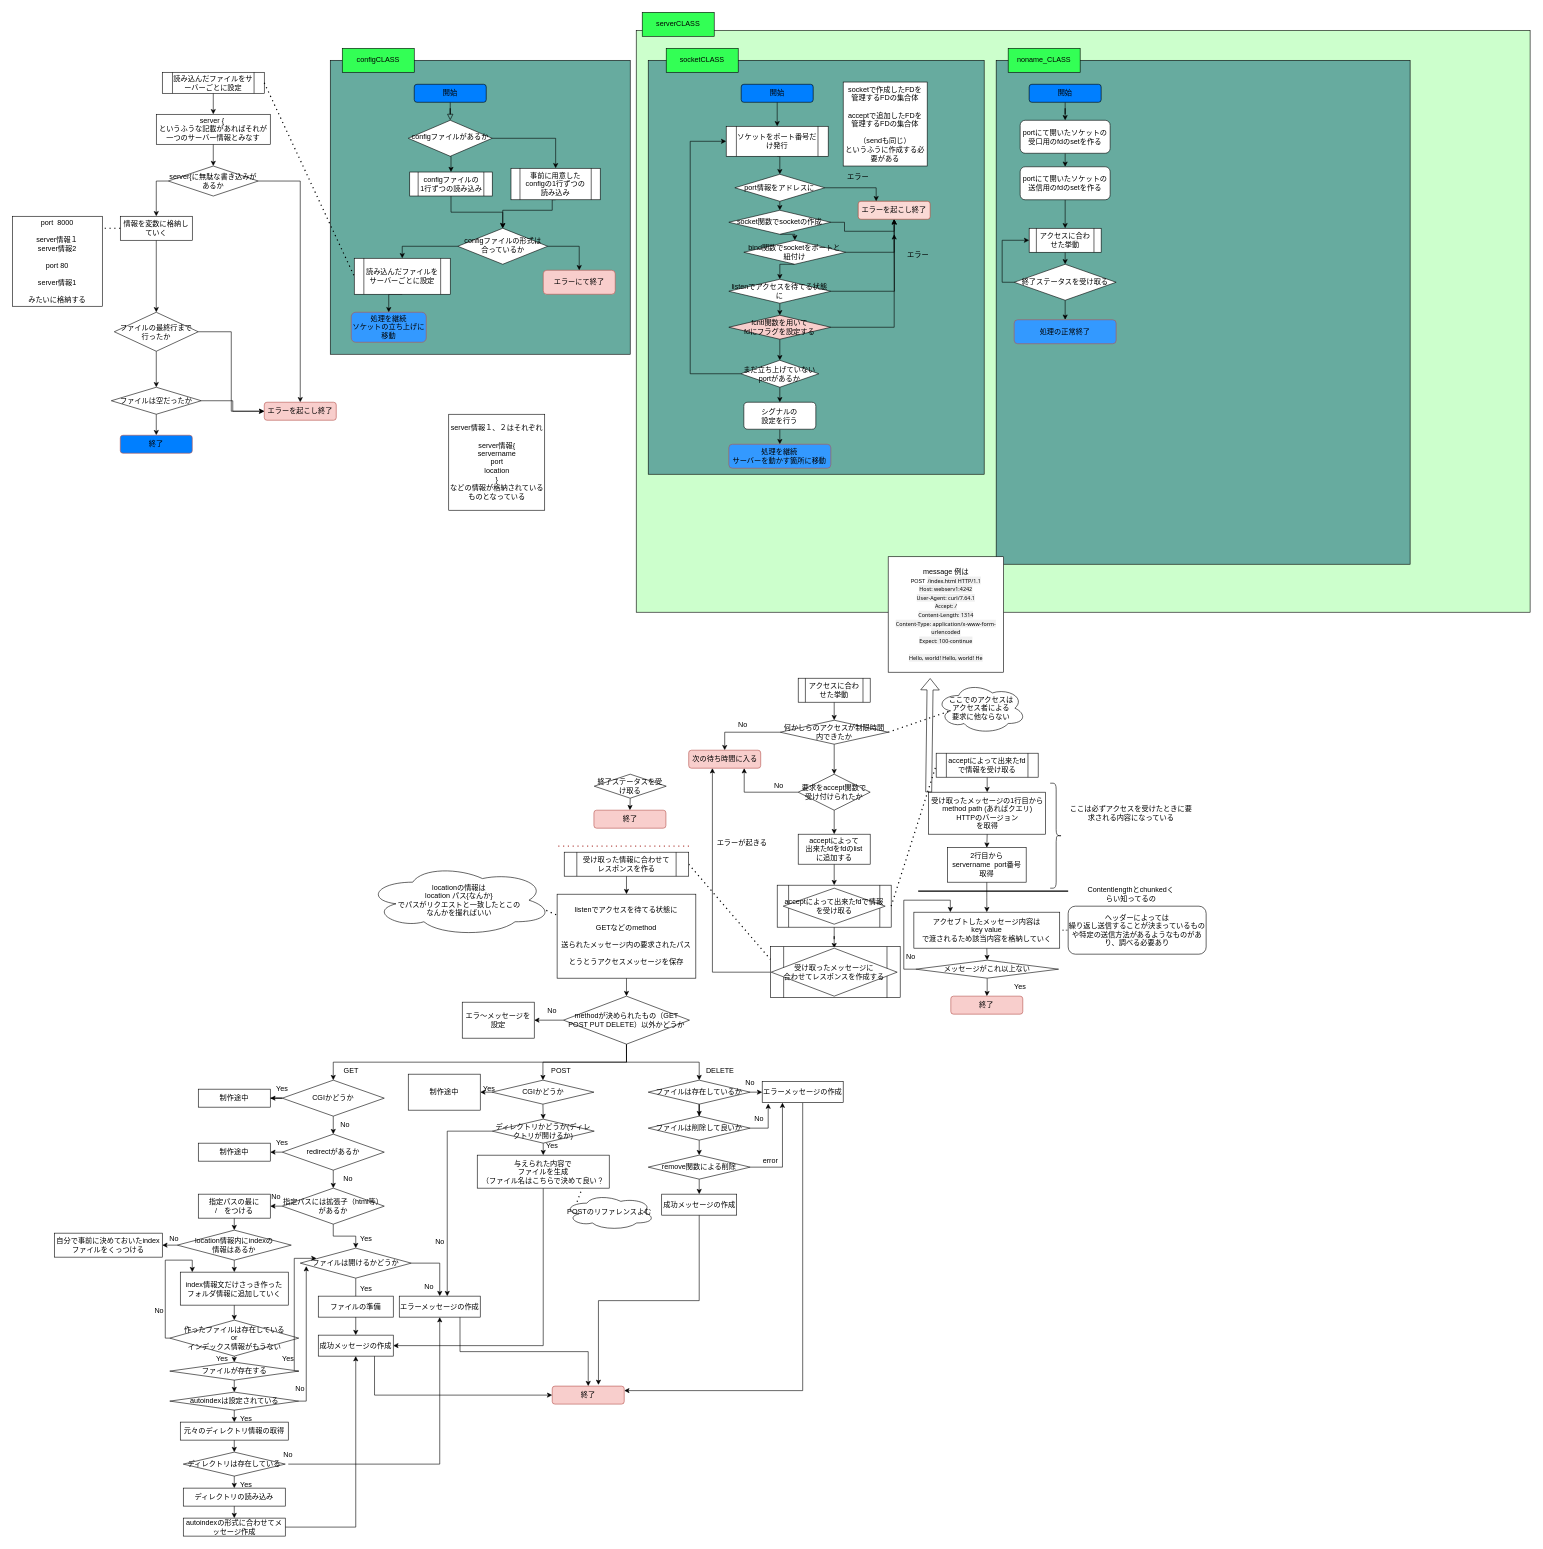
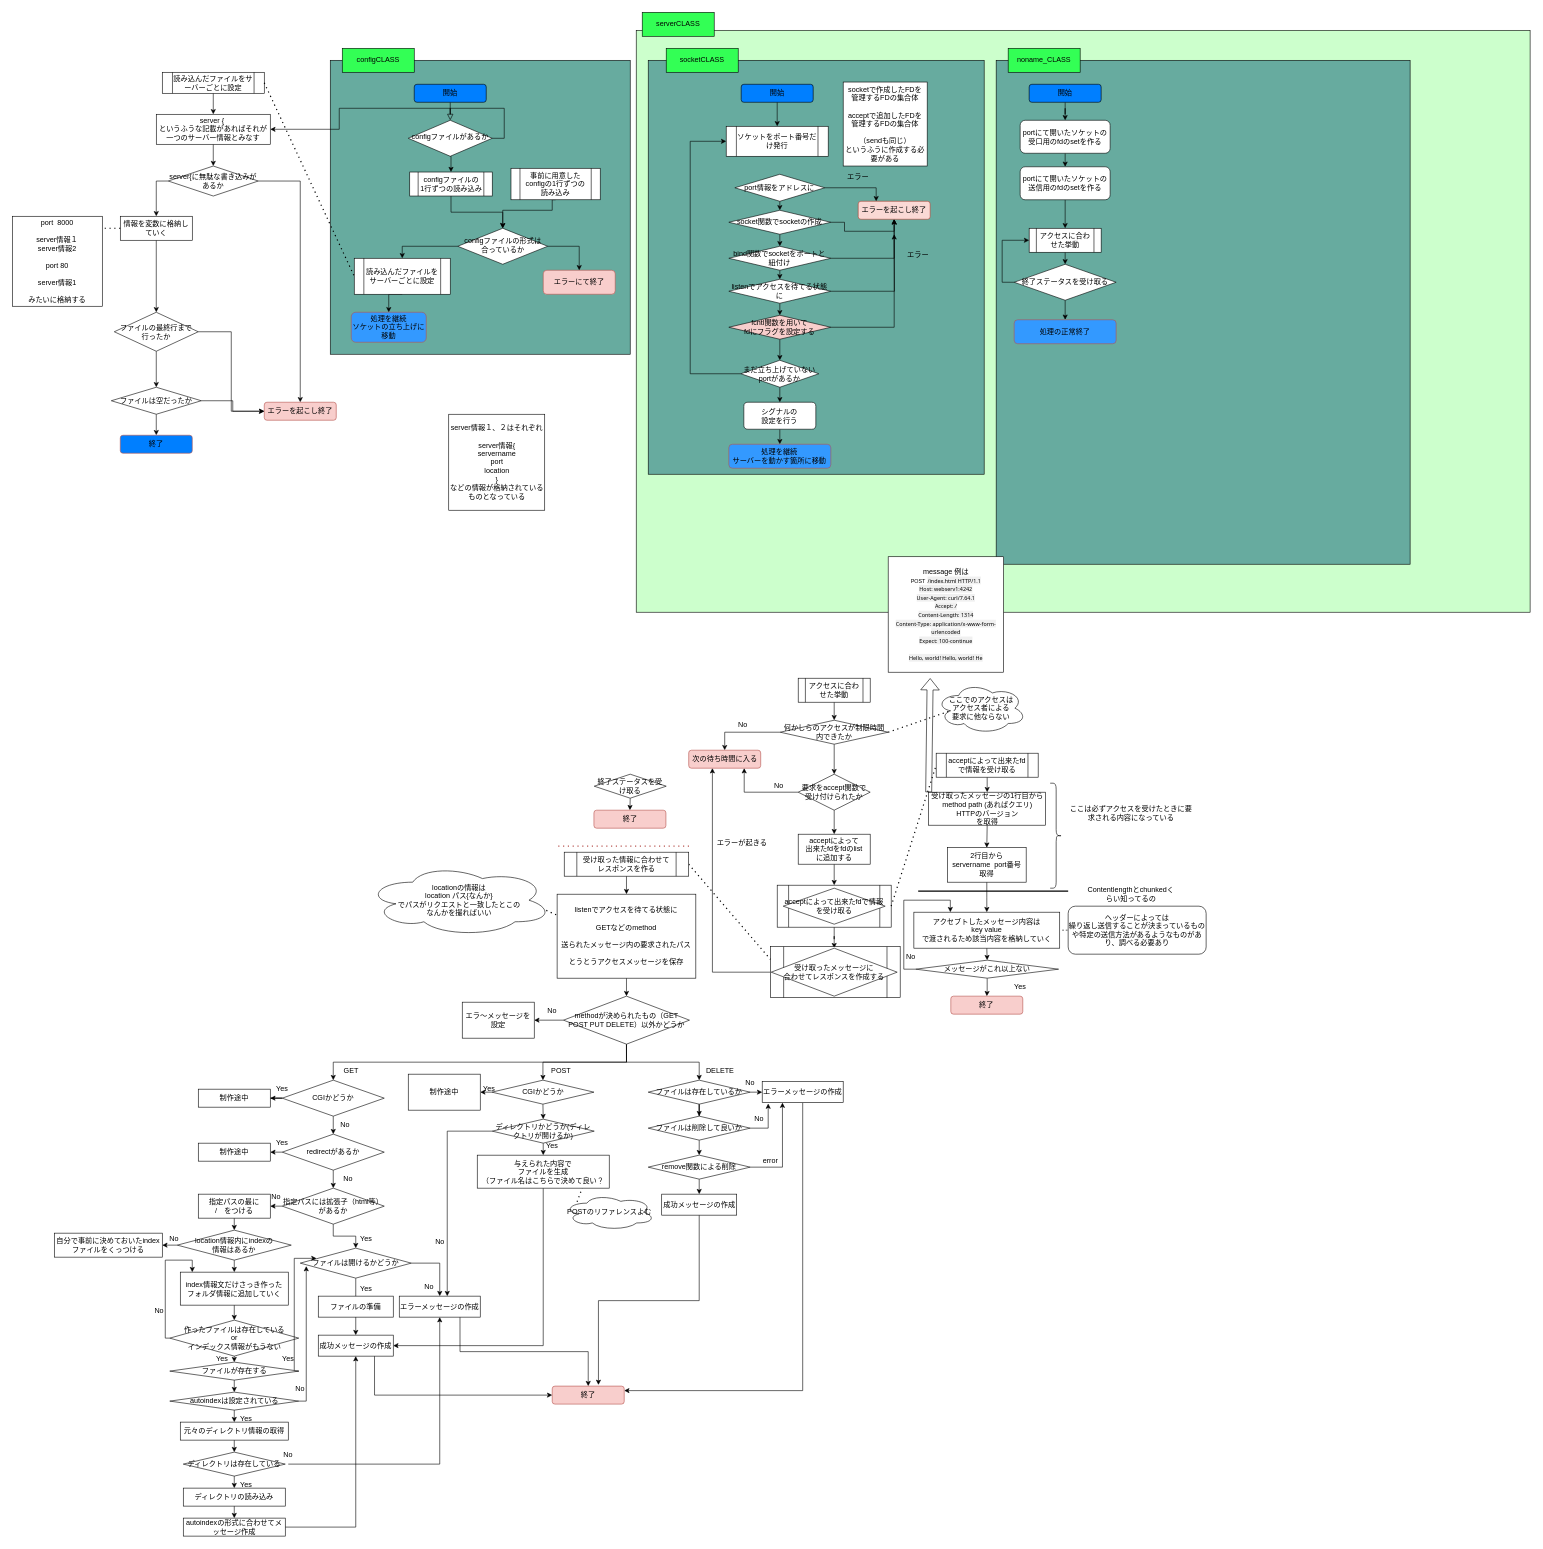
(556, 149) -> (275, 129)
(780, 168) -> none
(795, 252) -> (780, 258)
(987, 813) -> (987, 809)
